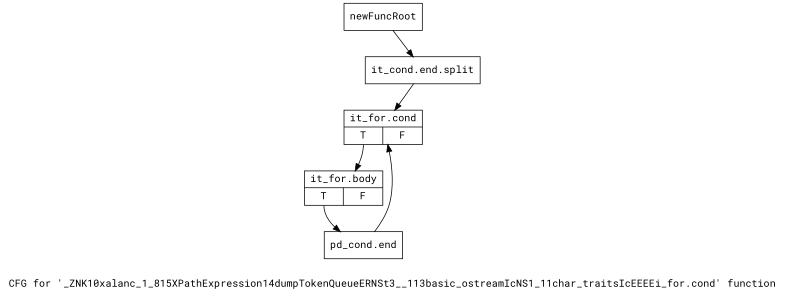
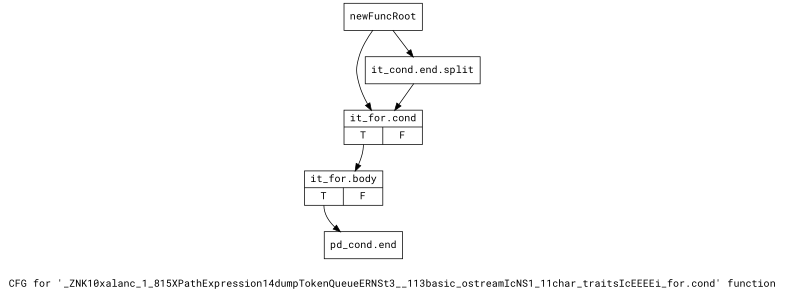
(391, 194) -> (357, 66)
